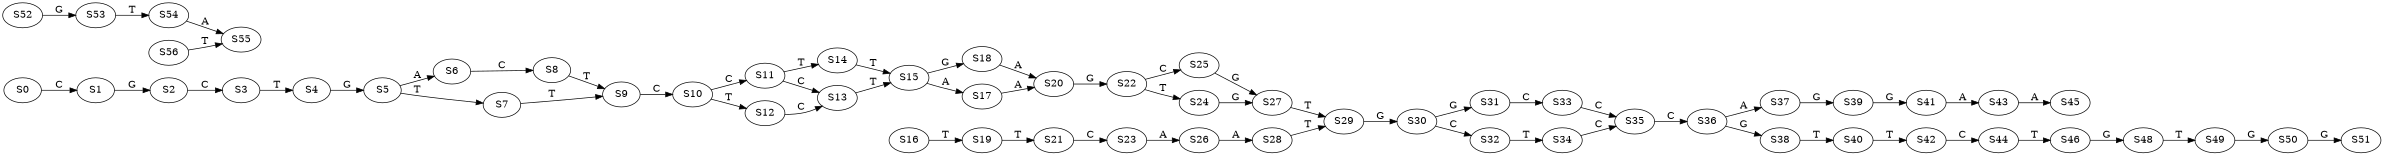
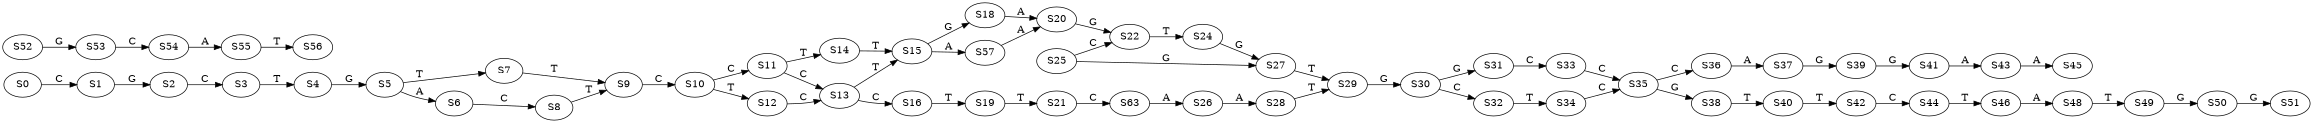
(132, 10) -> (132, 42)
(202, 48) -> (273, 47)
(1159, 76) -> (1090, 50)
(982, 97) -> (985, 53)
none -> (871, 103)
(1740, 130) -> (1671, 93)
(2107, 135) -> (2037, 98)
(1127, 140) -> (1130, 103)
